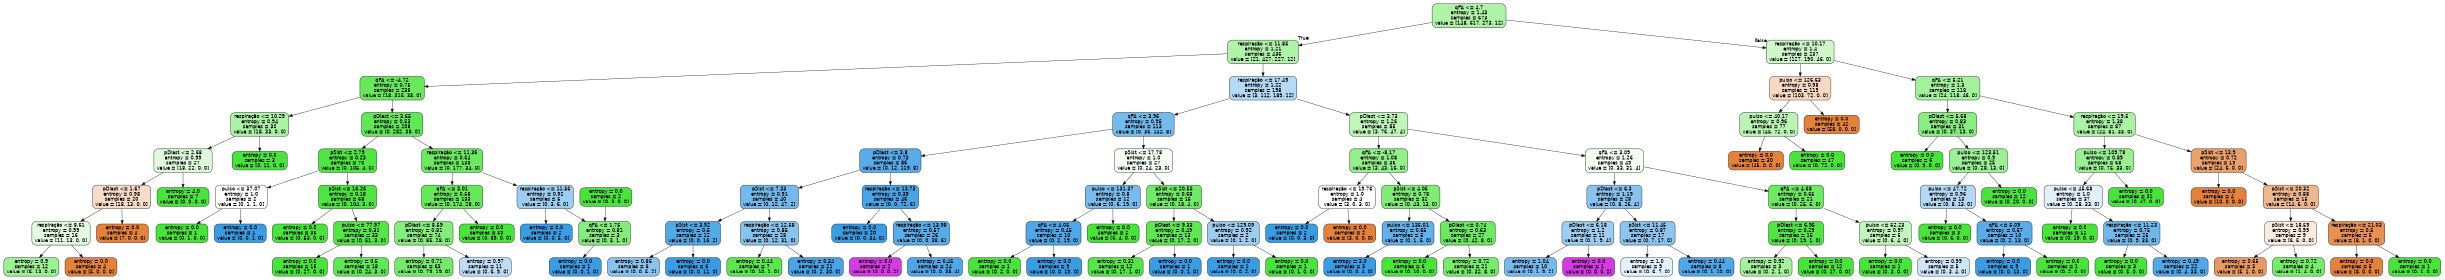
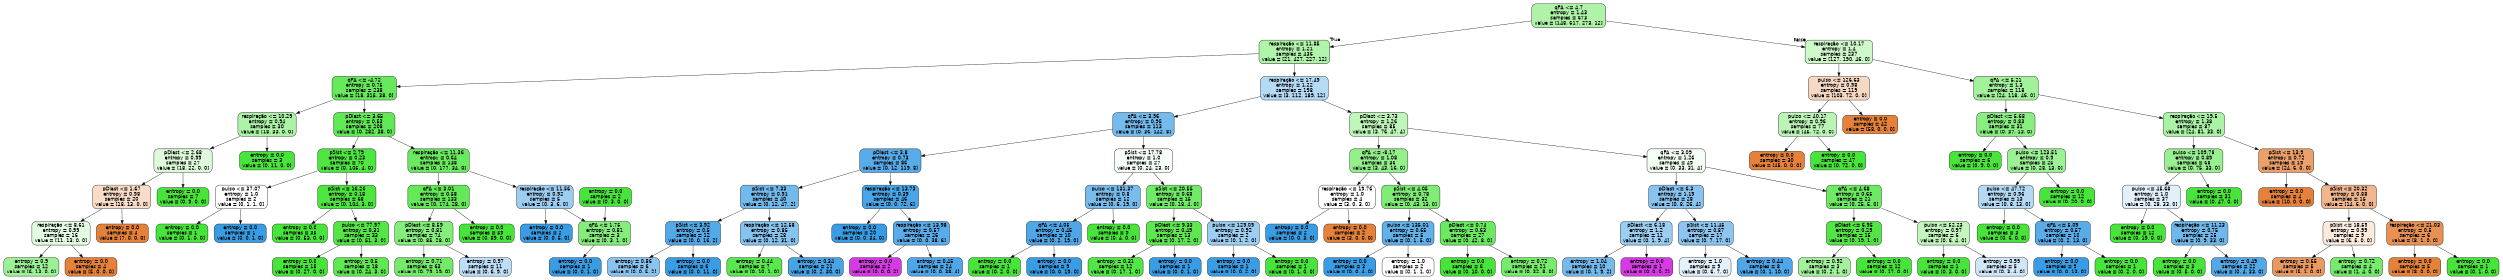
(183, 197) -> (183, 197)
(1113, 233) -> (1113, 233)
(1350, 267) -> (1350, 267)
none -> (1408, 267)
